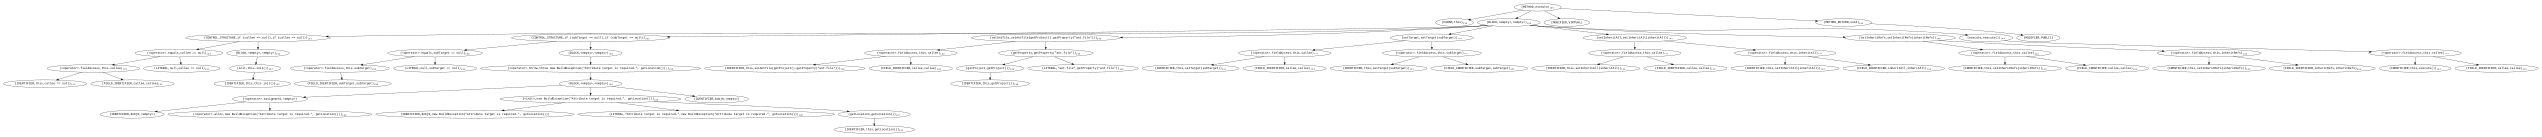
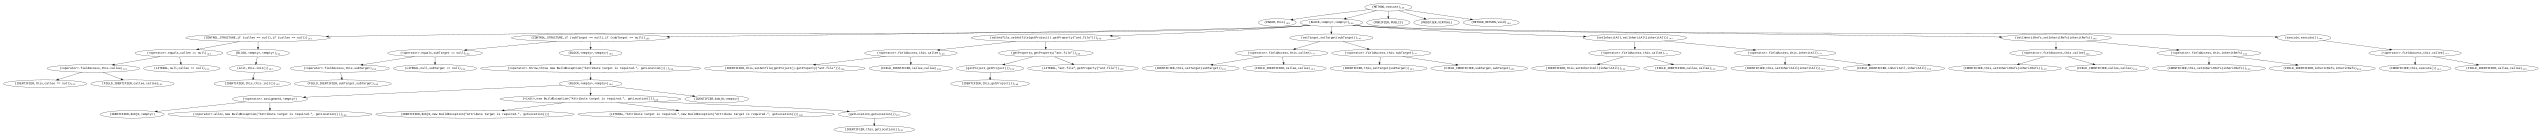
(1946, 28) -> (1388, 14)
